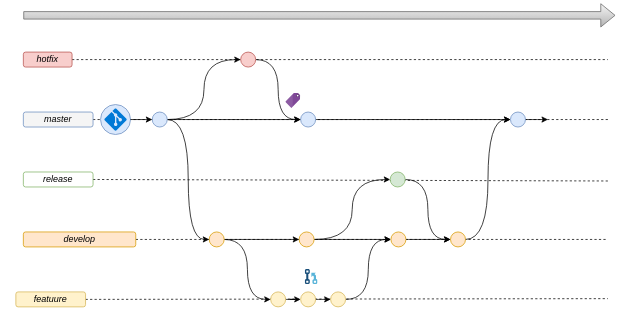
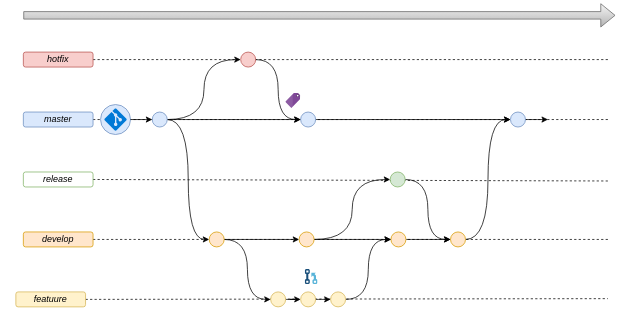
(47, 60) -> (58, 60)
(58, 120) -> (58, 120)
(79, 240) -> (58, 240)
